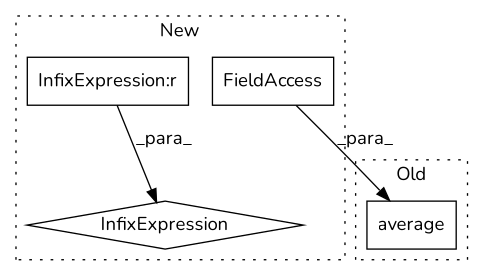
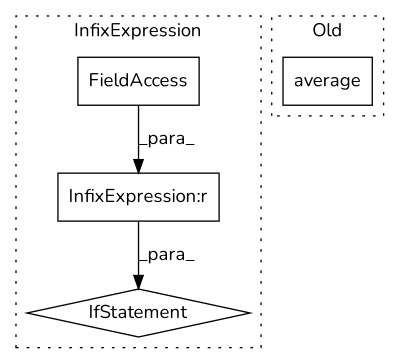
(180, 31) -> (139, 31)
(336, 145) -> (139, 133)
(165, 225) -> (139, 313)
